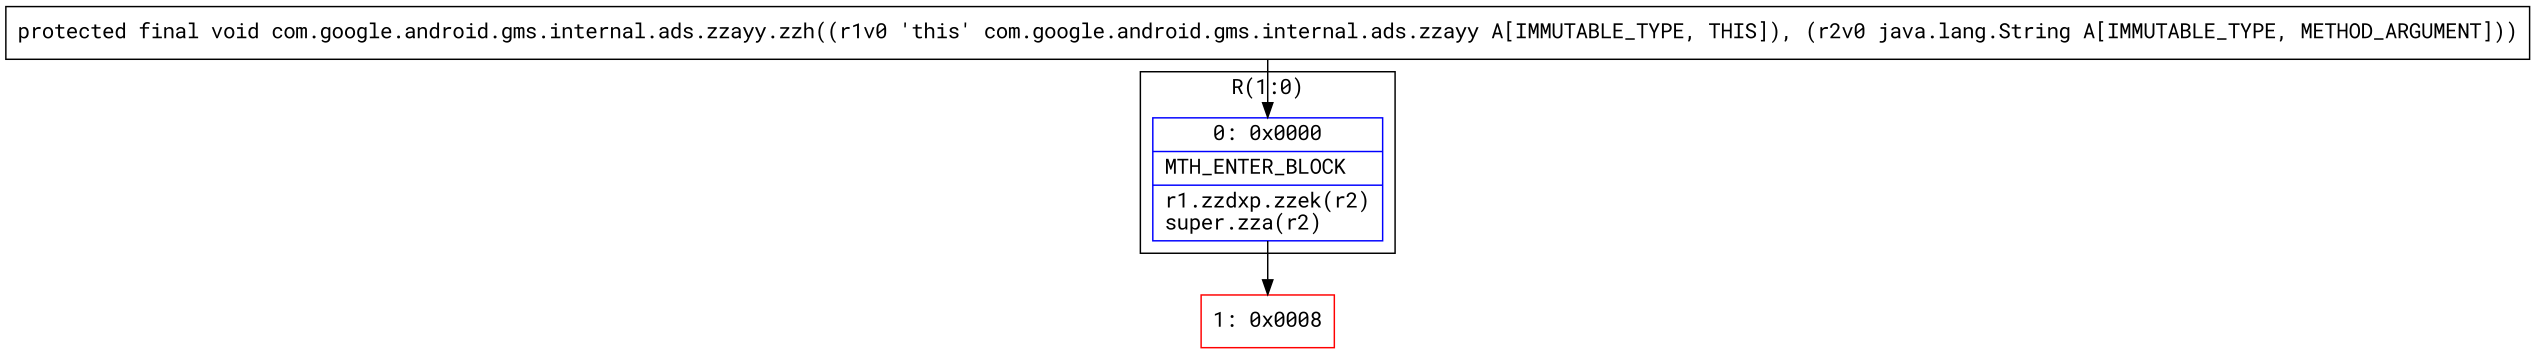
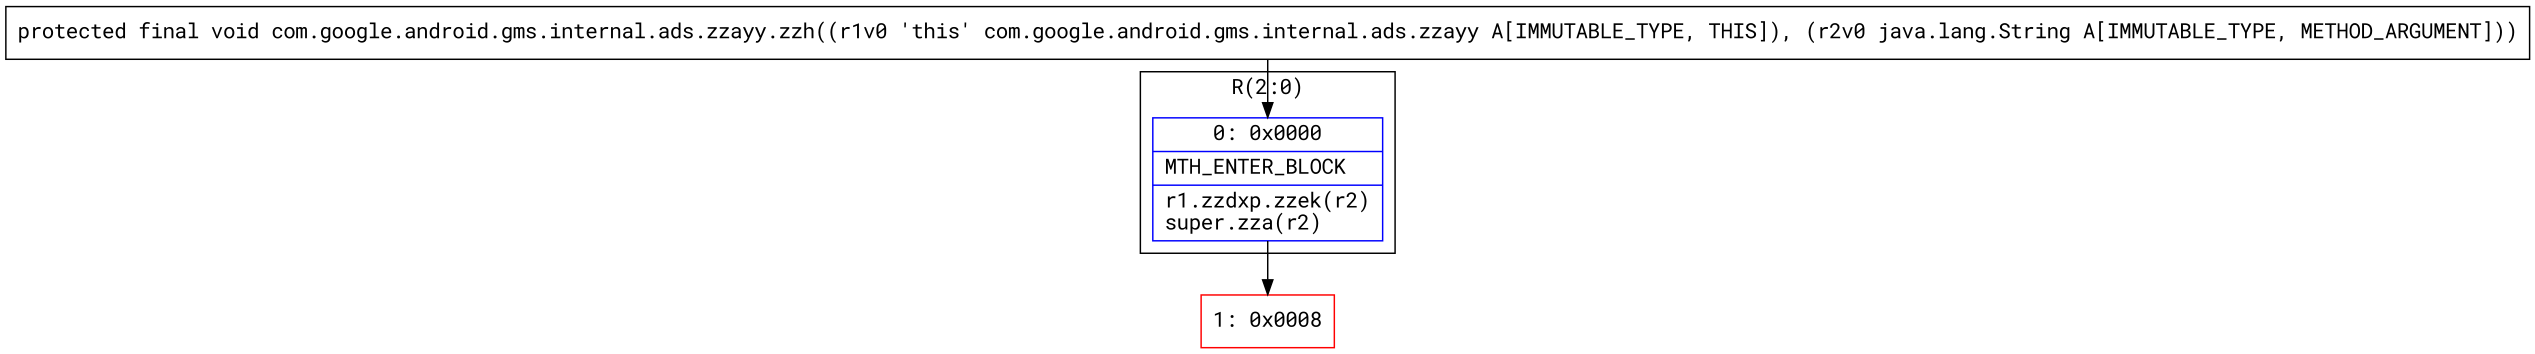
(1268, 89) -> (1268, 89)
